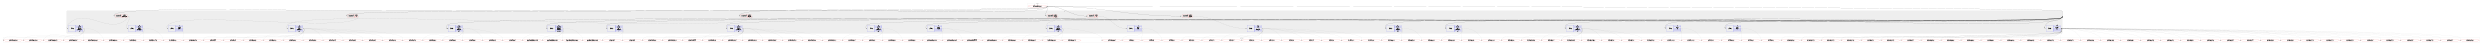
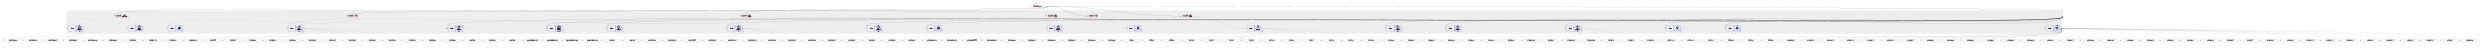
none -> (1092, 40)
